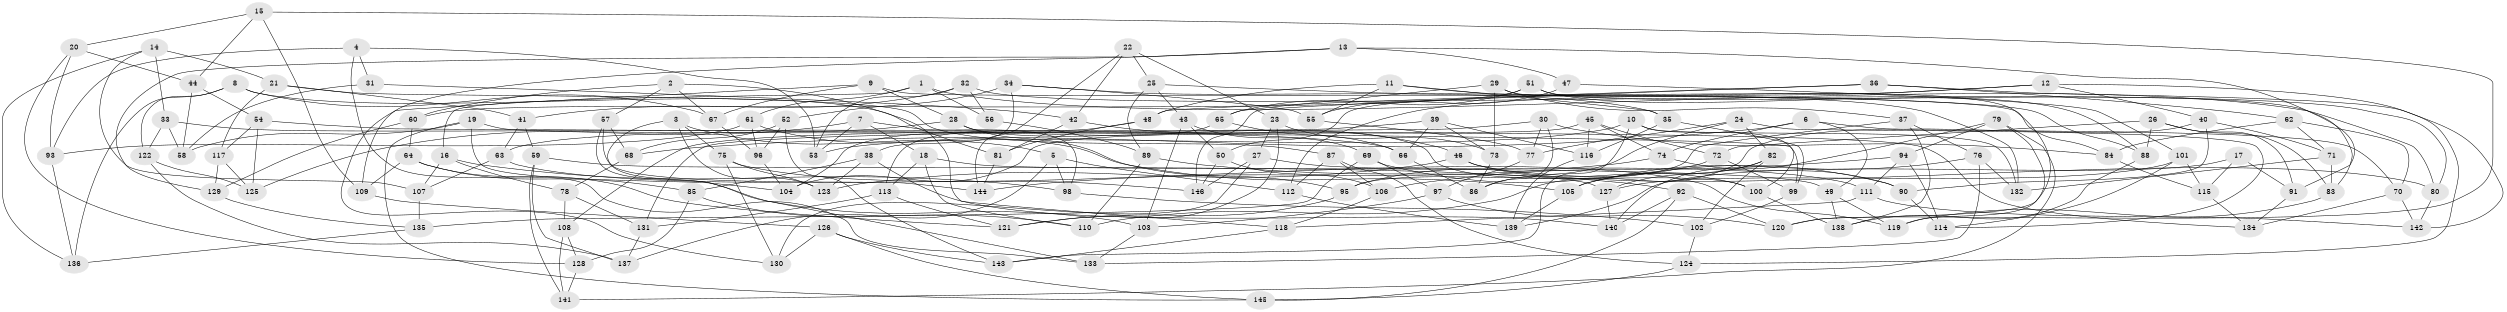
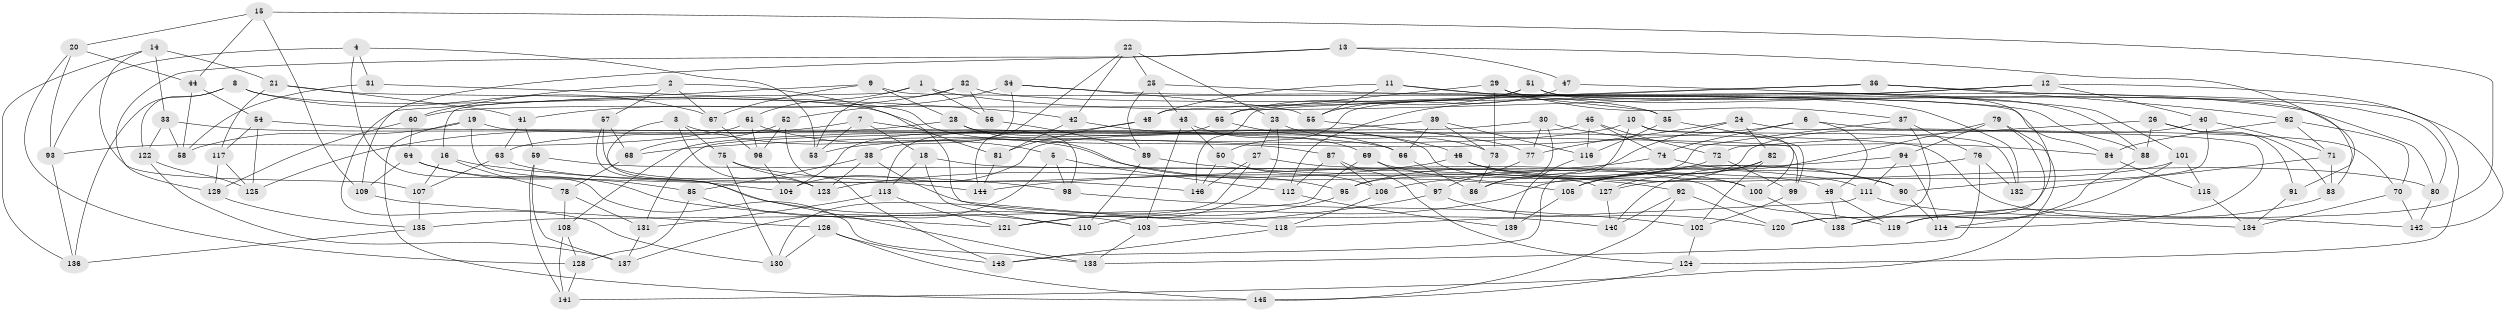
(2239, 156) -> none
